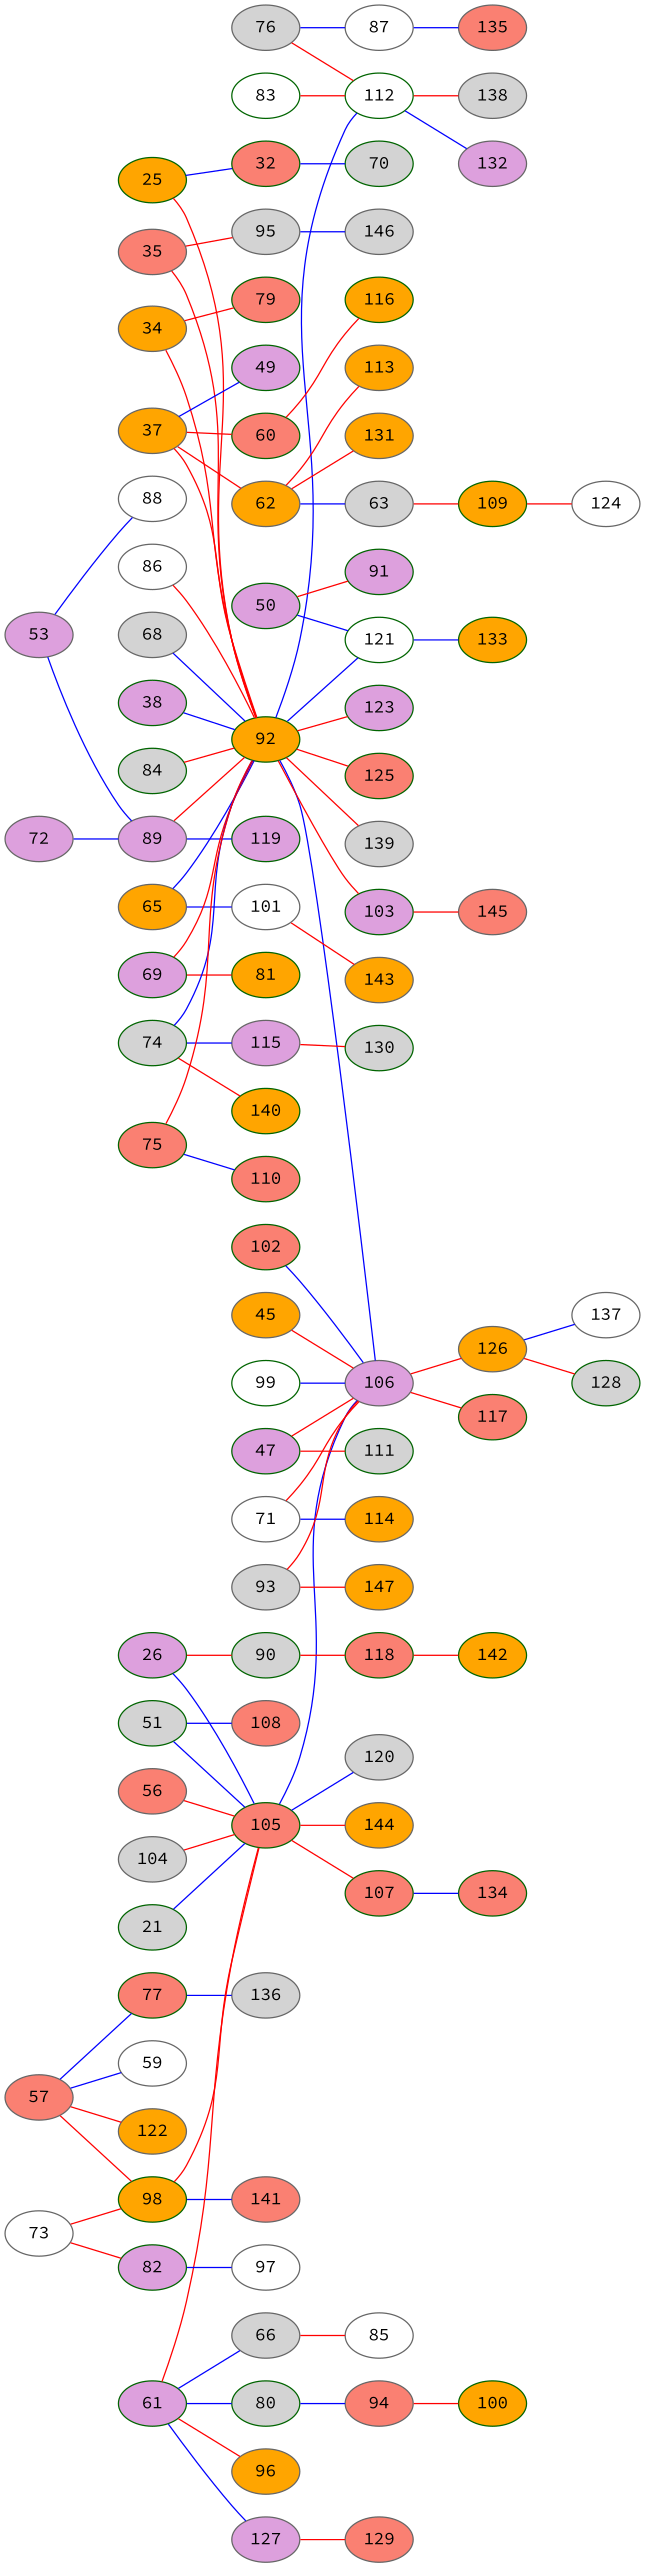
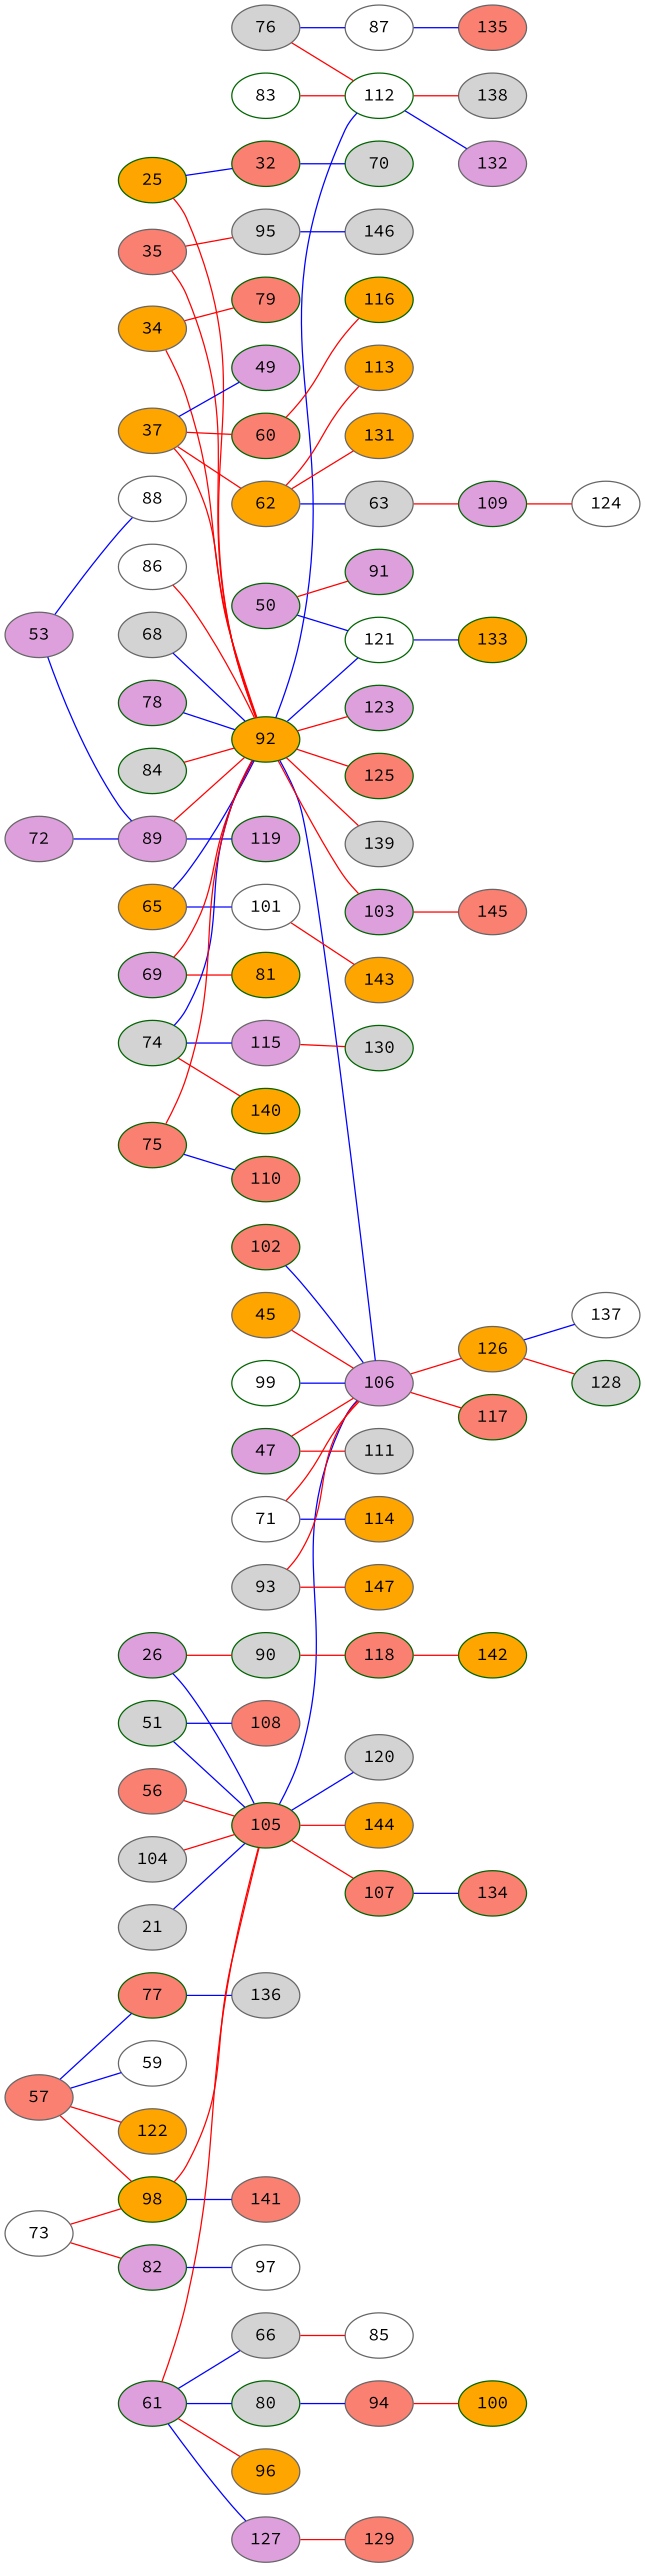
(493, 504) -> (493, 504)
(152, 703) -> (152, 703)
(379, 1451) -> (379, 1451)
(152, 1927) -> (152, 1927)
